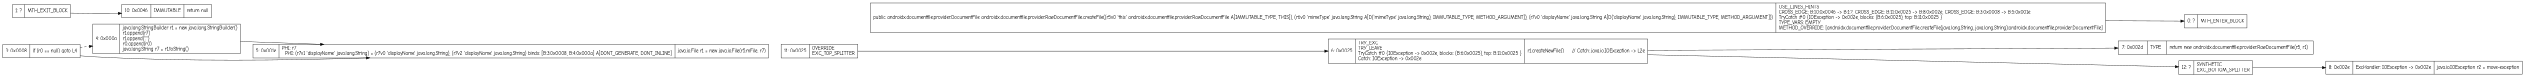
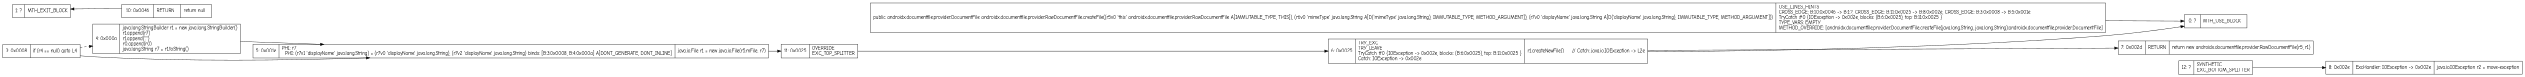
(167, 11) -> (166, 11)
(94, 13) -> (98, 9)
(2222, 21) -> (2222, 21)
(2156, 47) -> (2157, 47)
(55, 51) -> (55, 51)
none -> (773, 51)
(1911, 61) -> (1915, 46)
